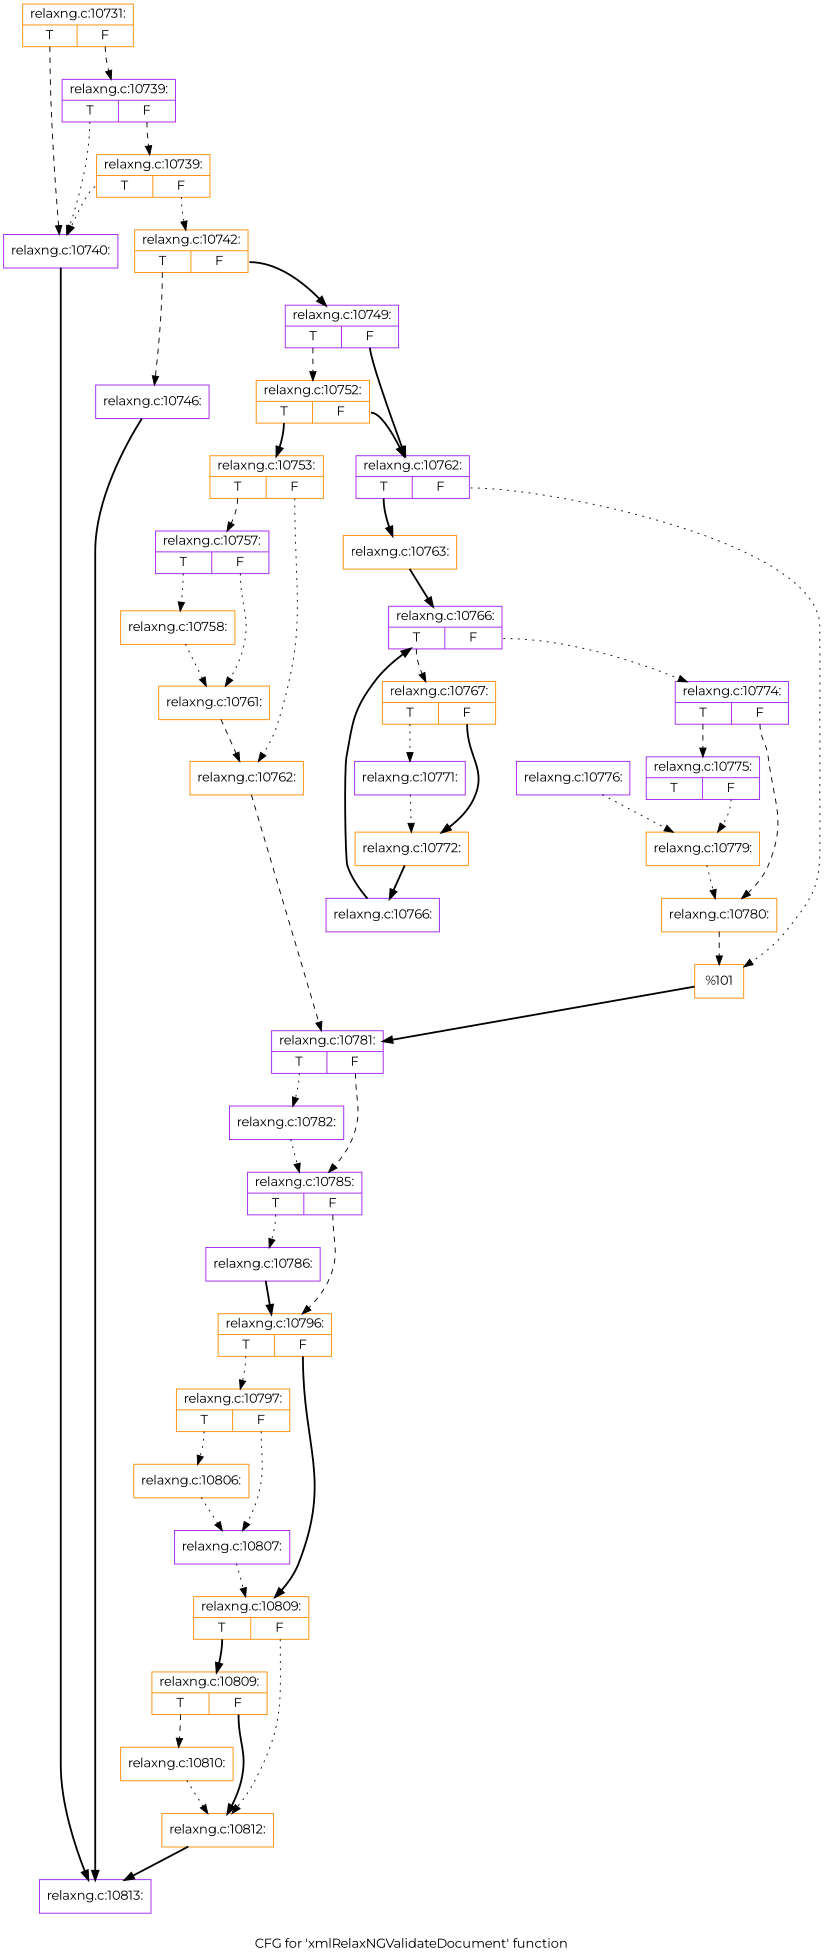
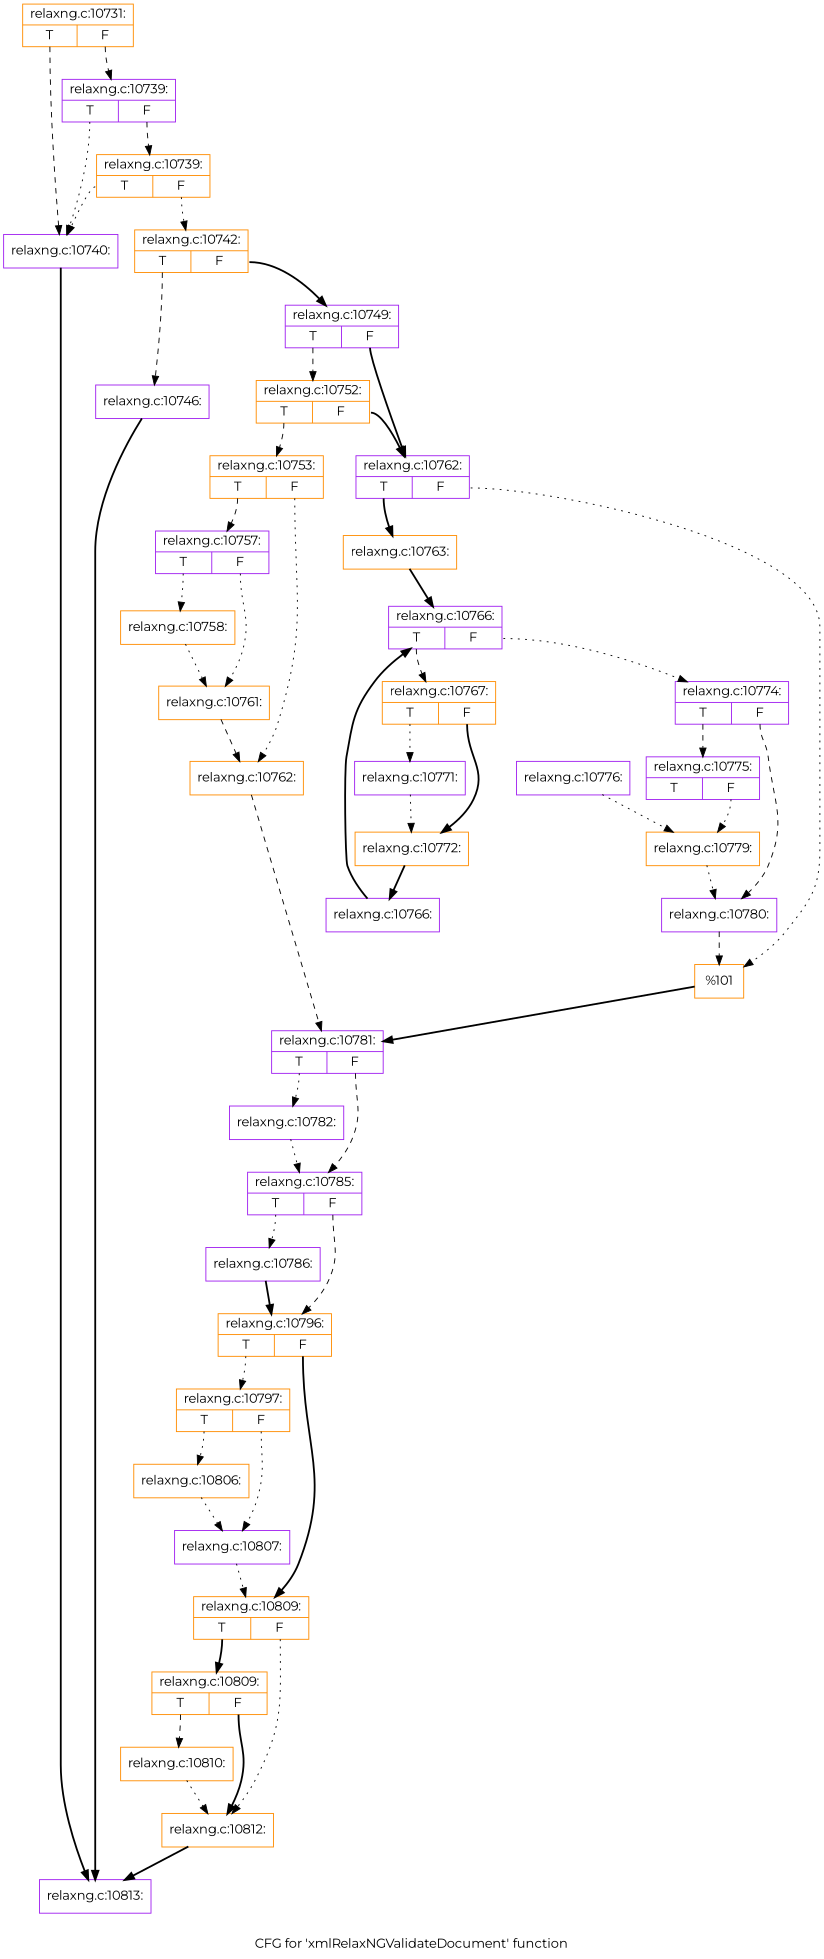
(283, 435) -> (283, 435)
(719, 915) -> (719, 915)
